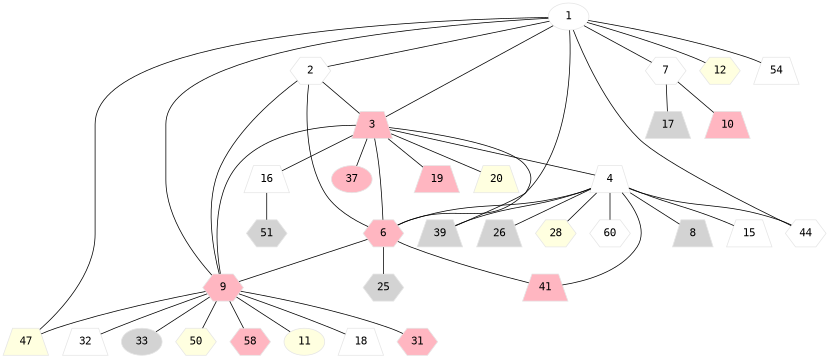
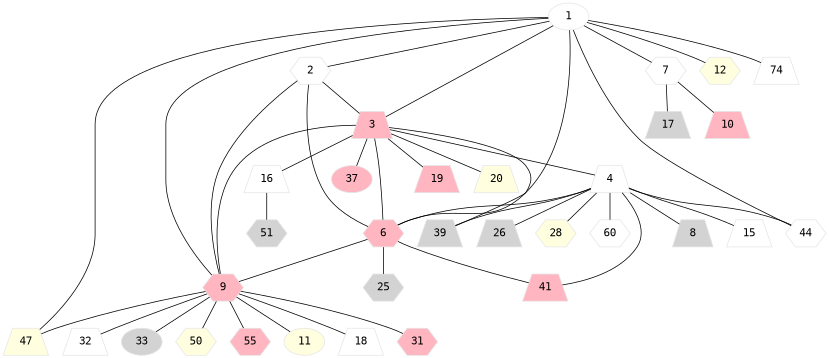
(776, 71) -> (776, 71)
(250, 342) -> (250, 342)
